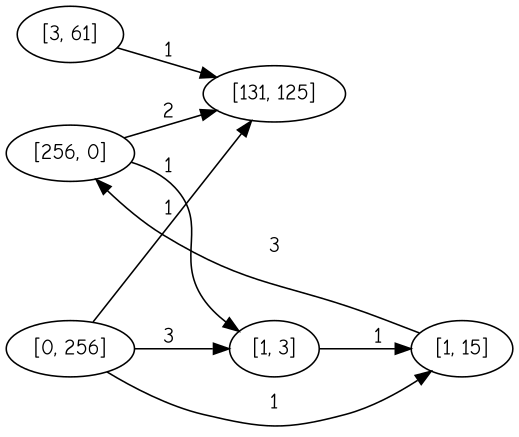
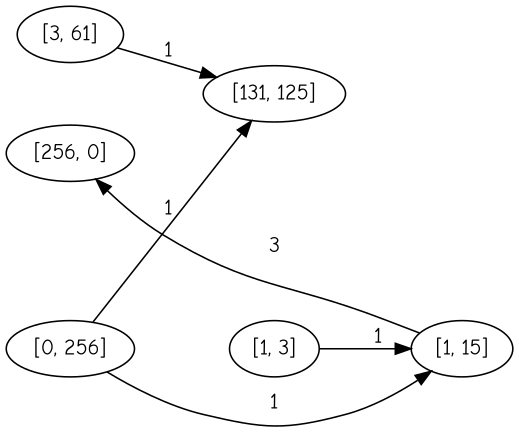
(163, 126) -> none
(192, 233) -> none
(174, 349) -> none
